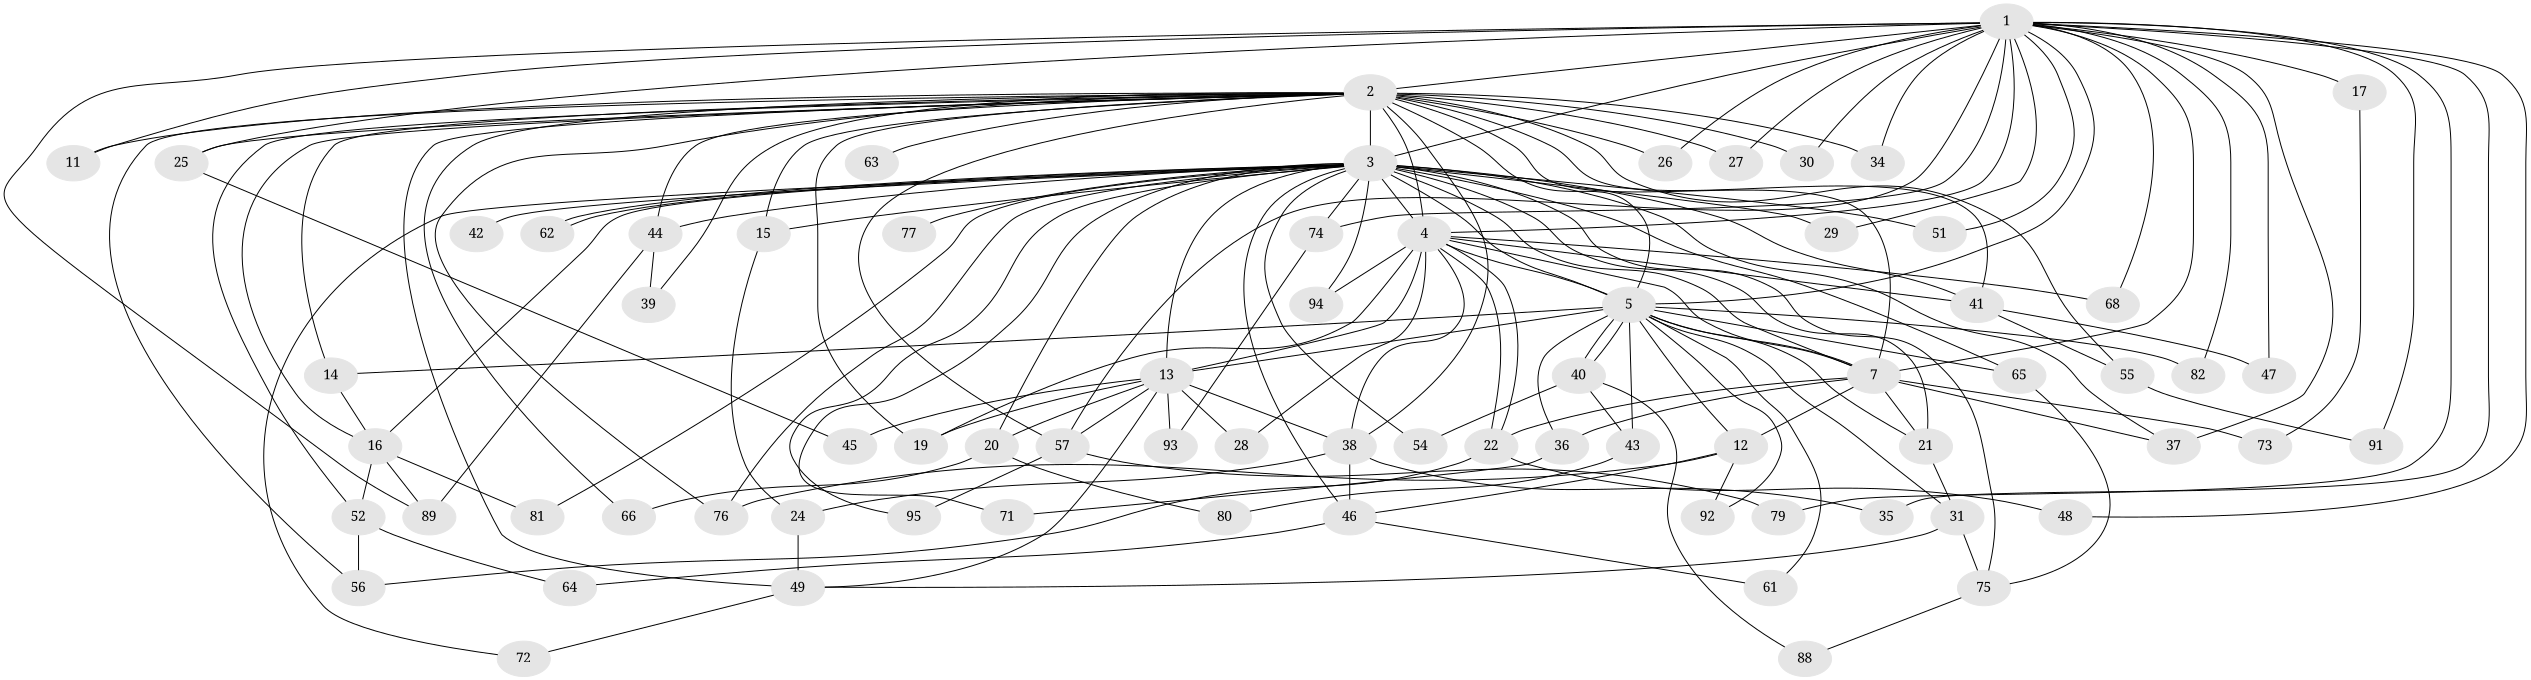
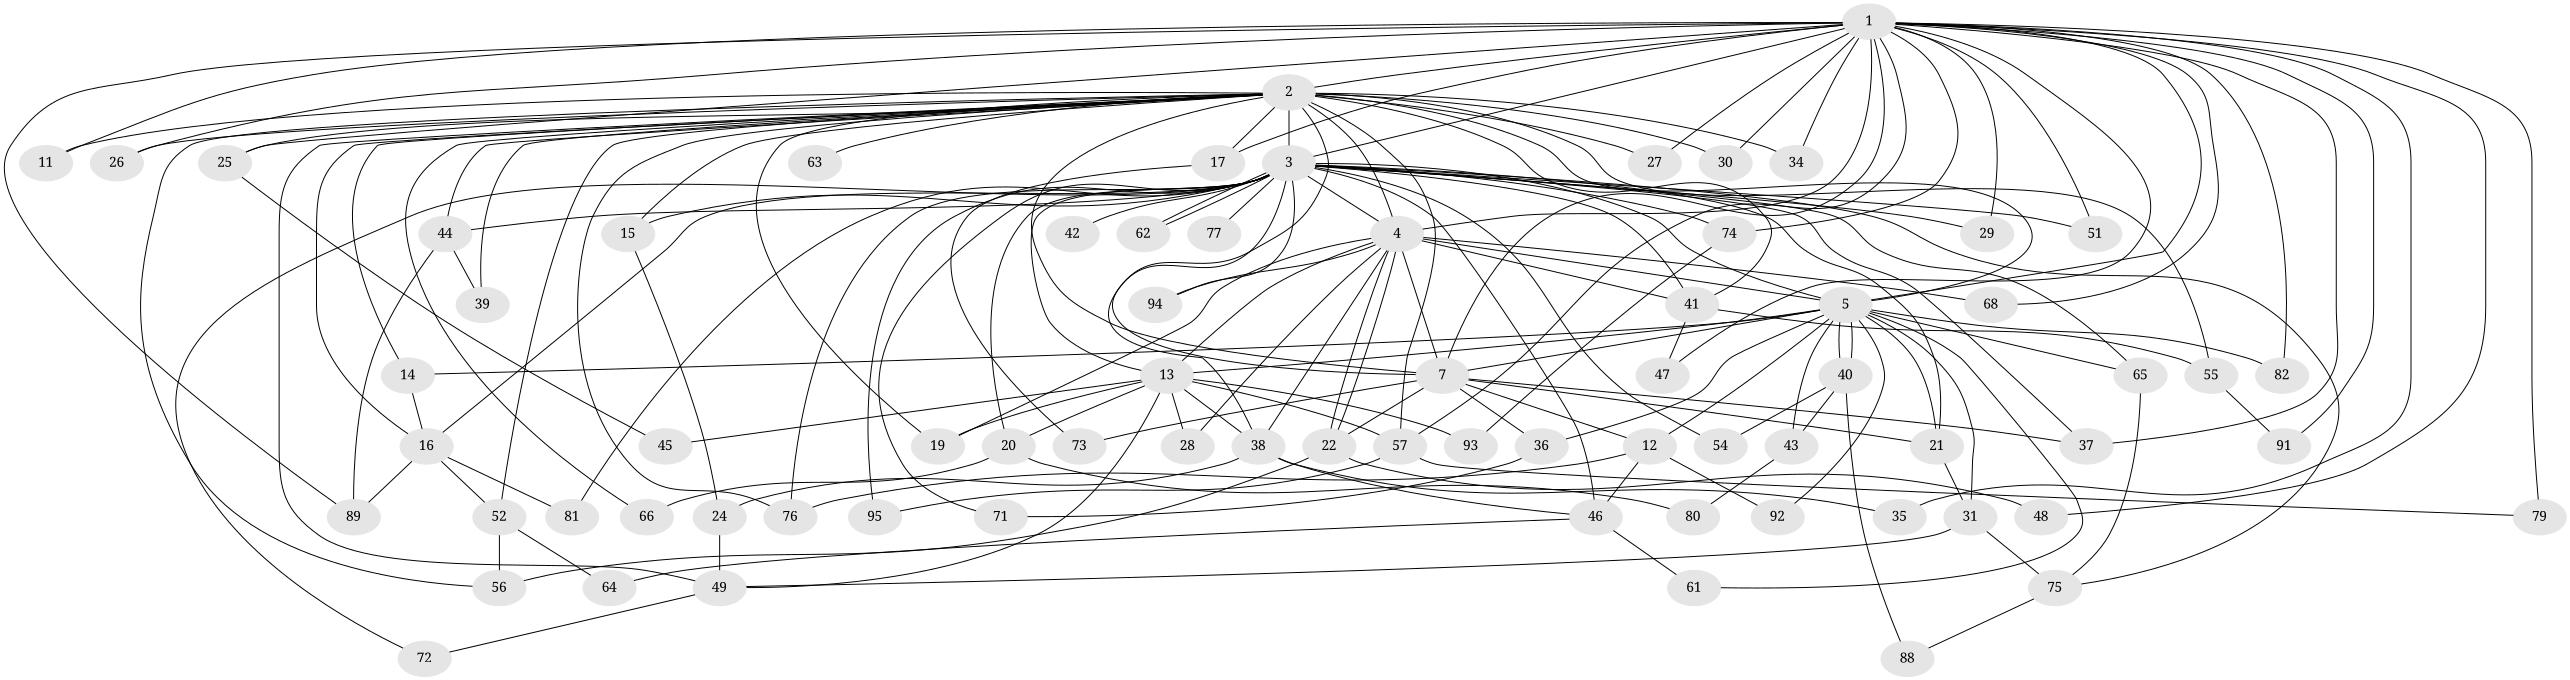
none -> (1254, 128)
